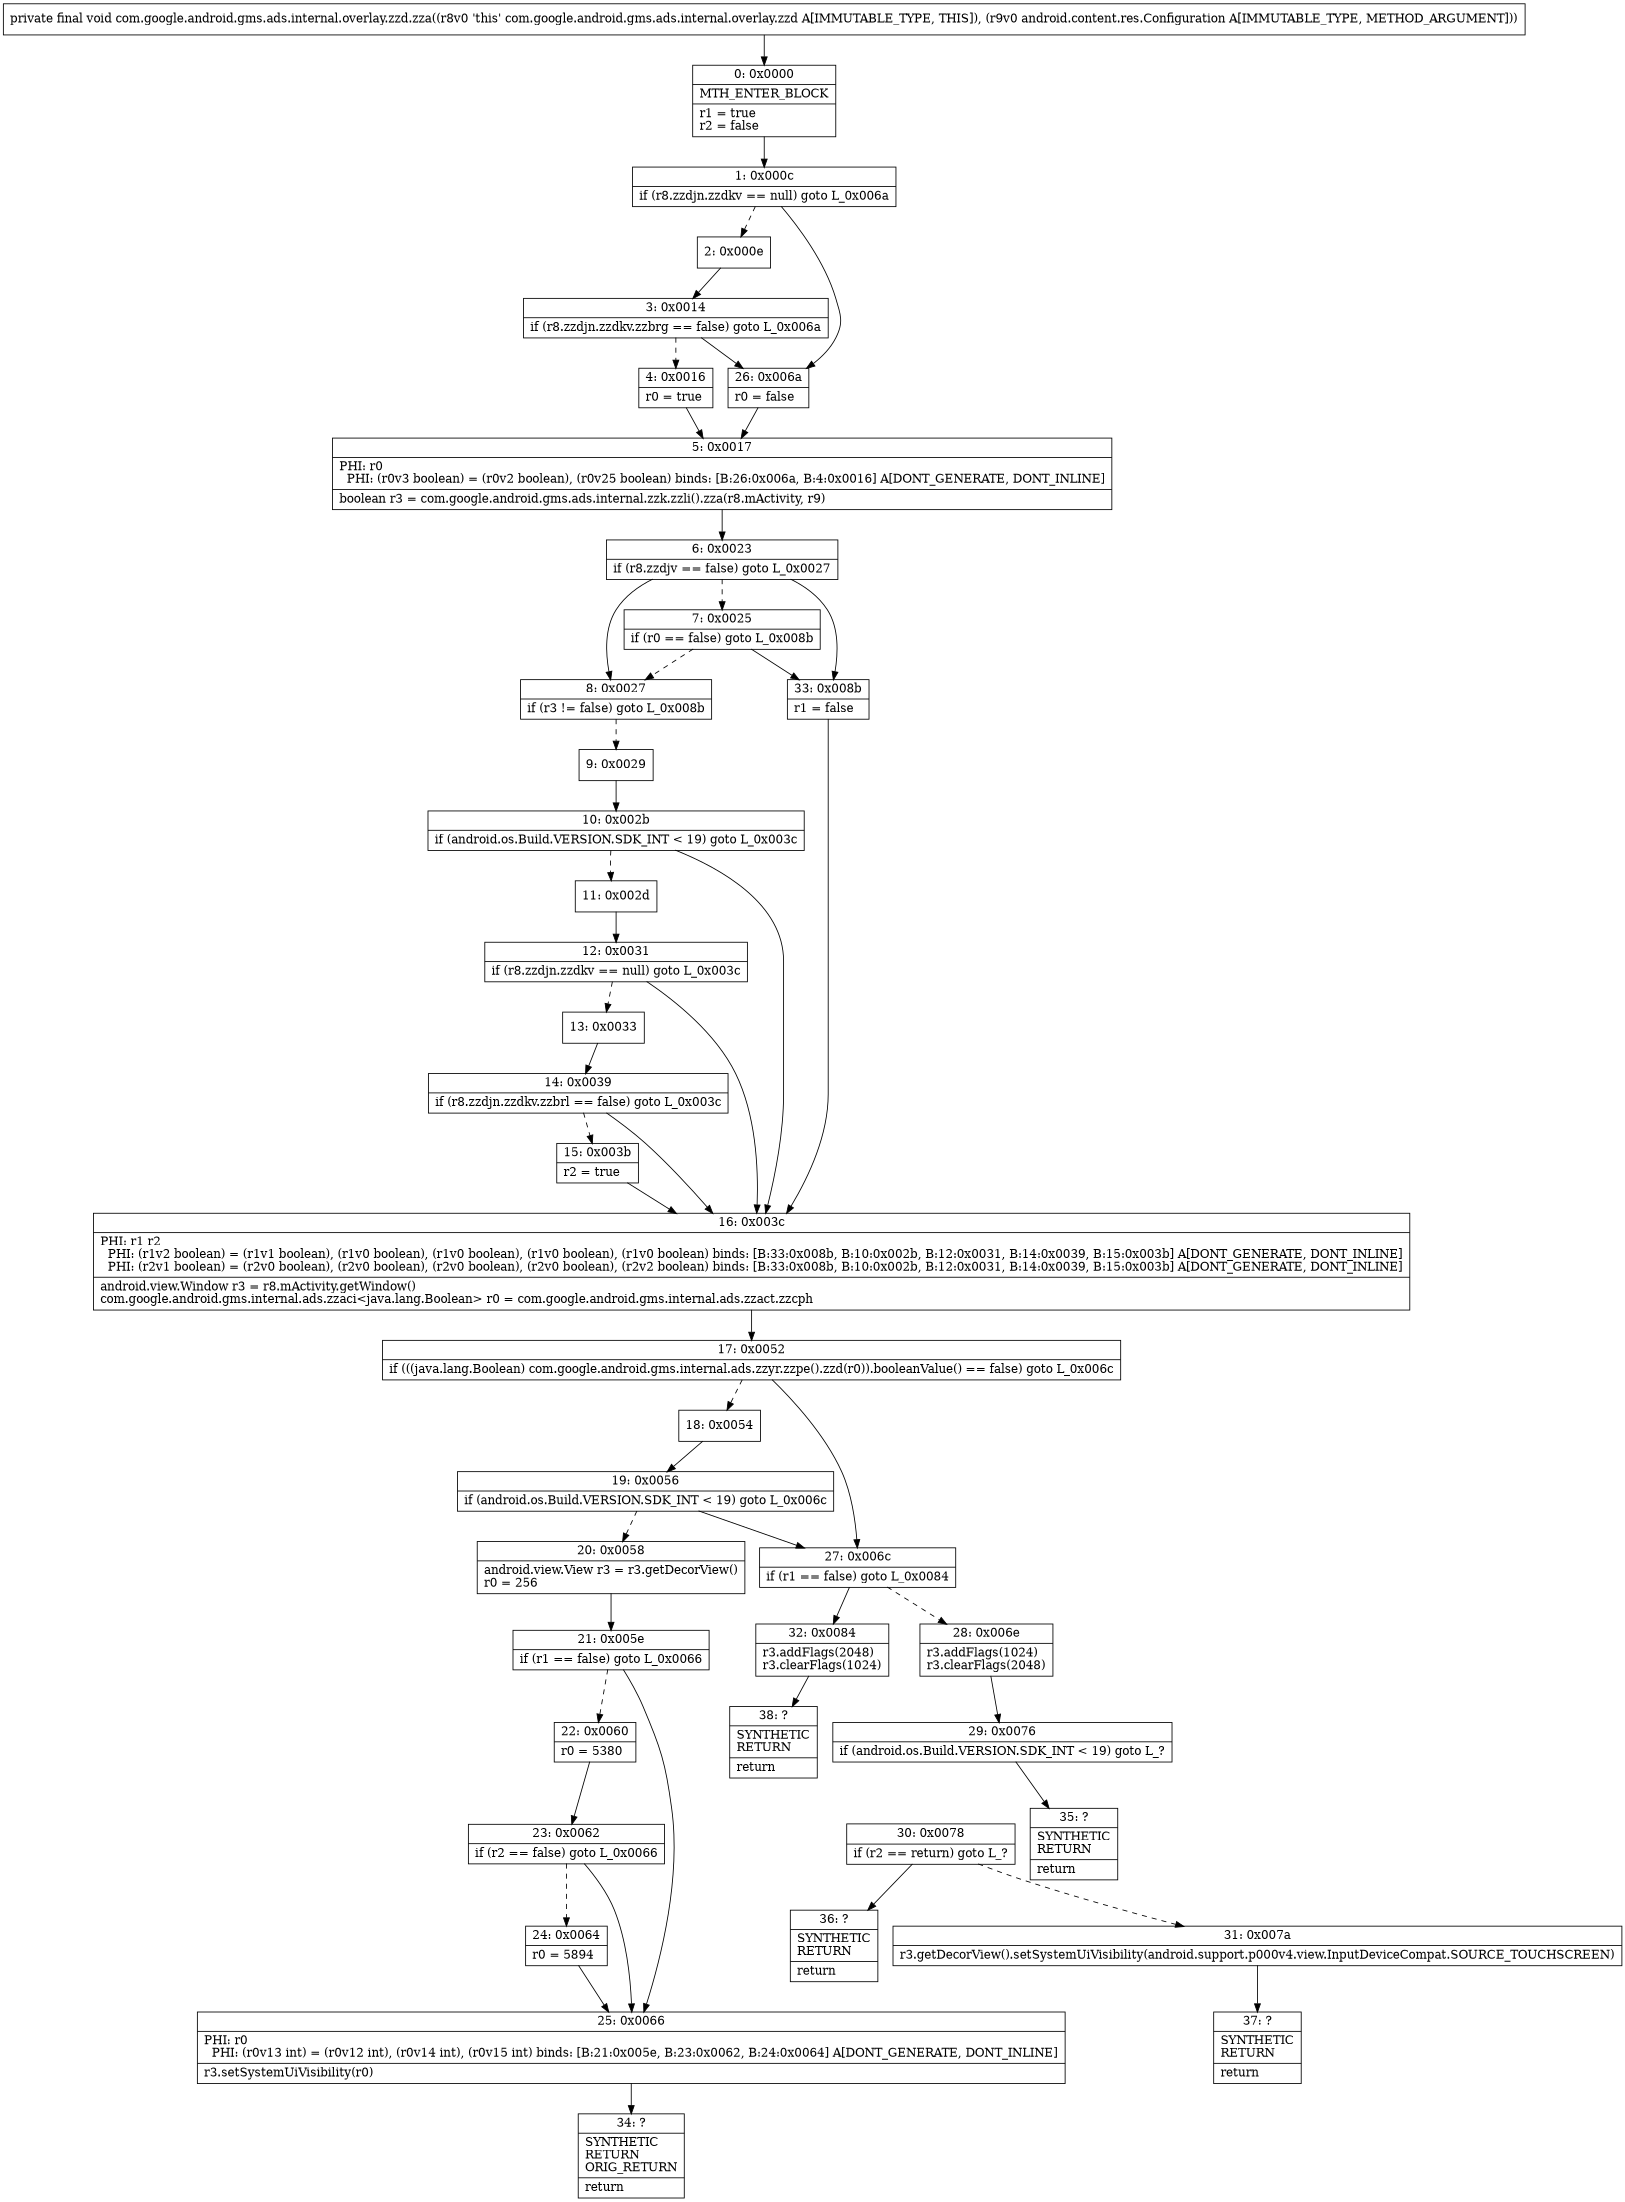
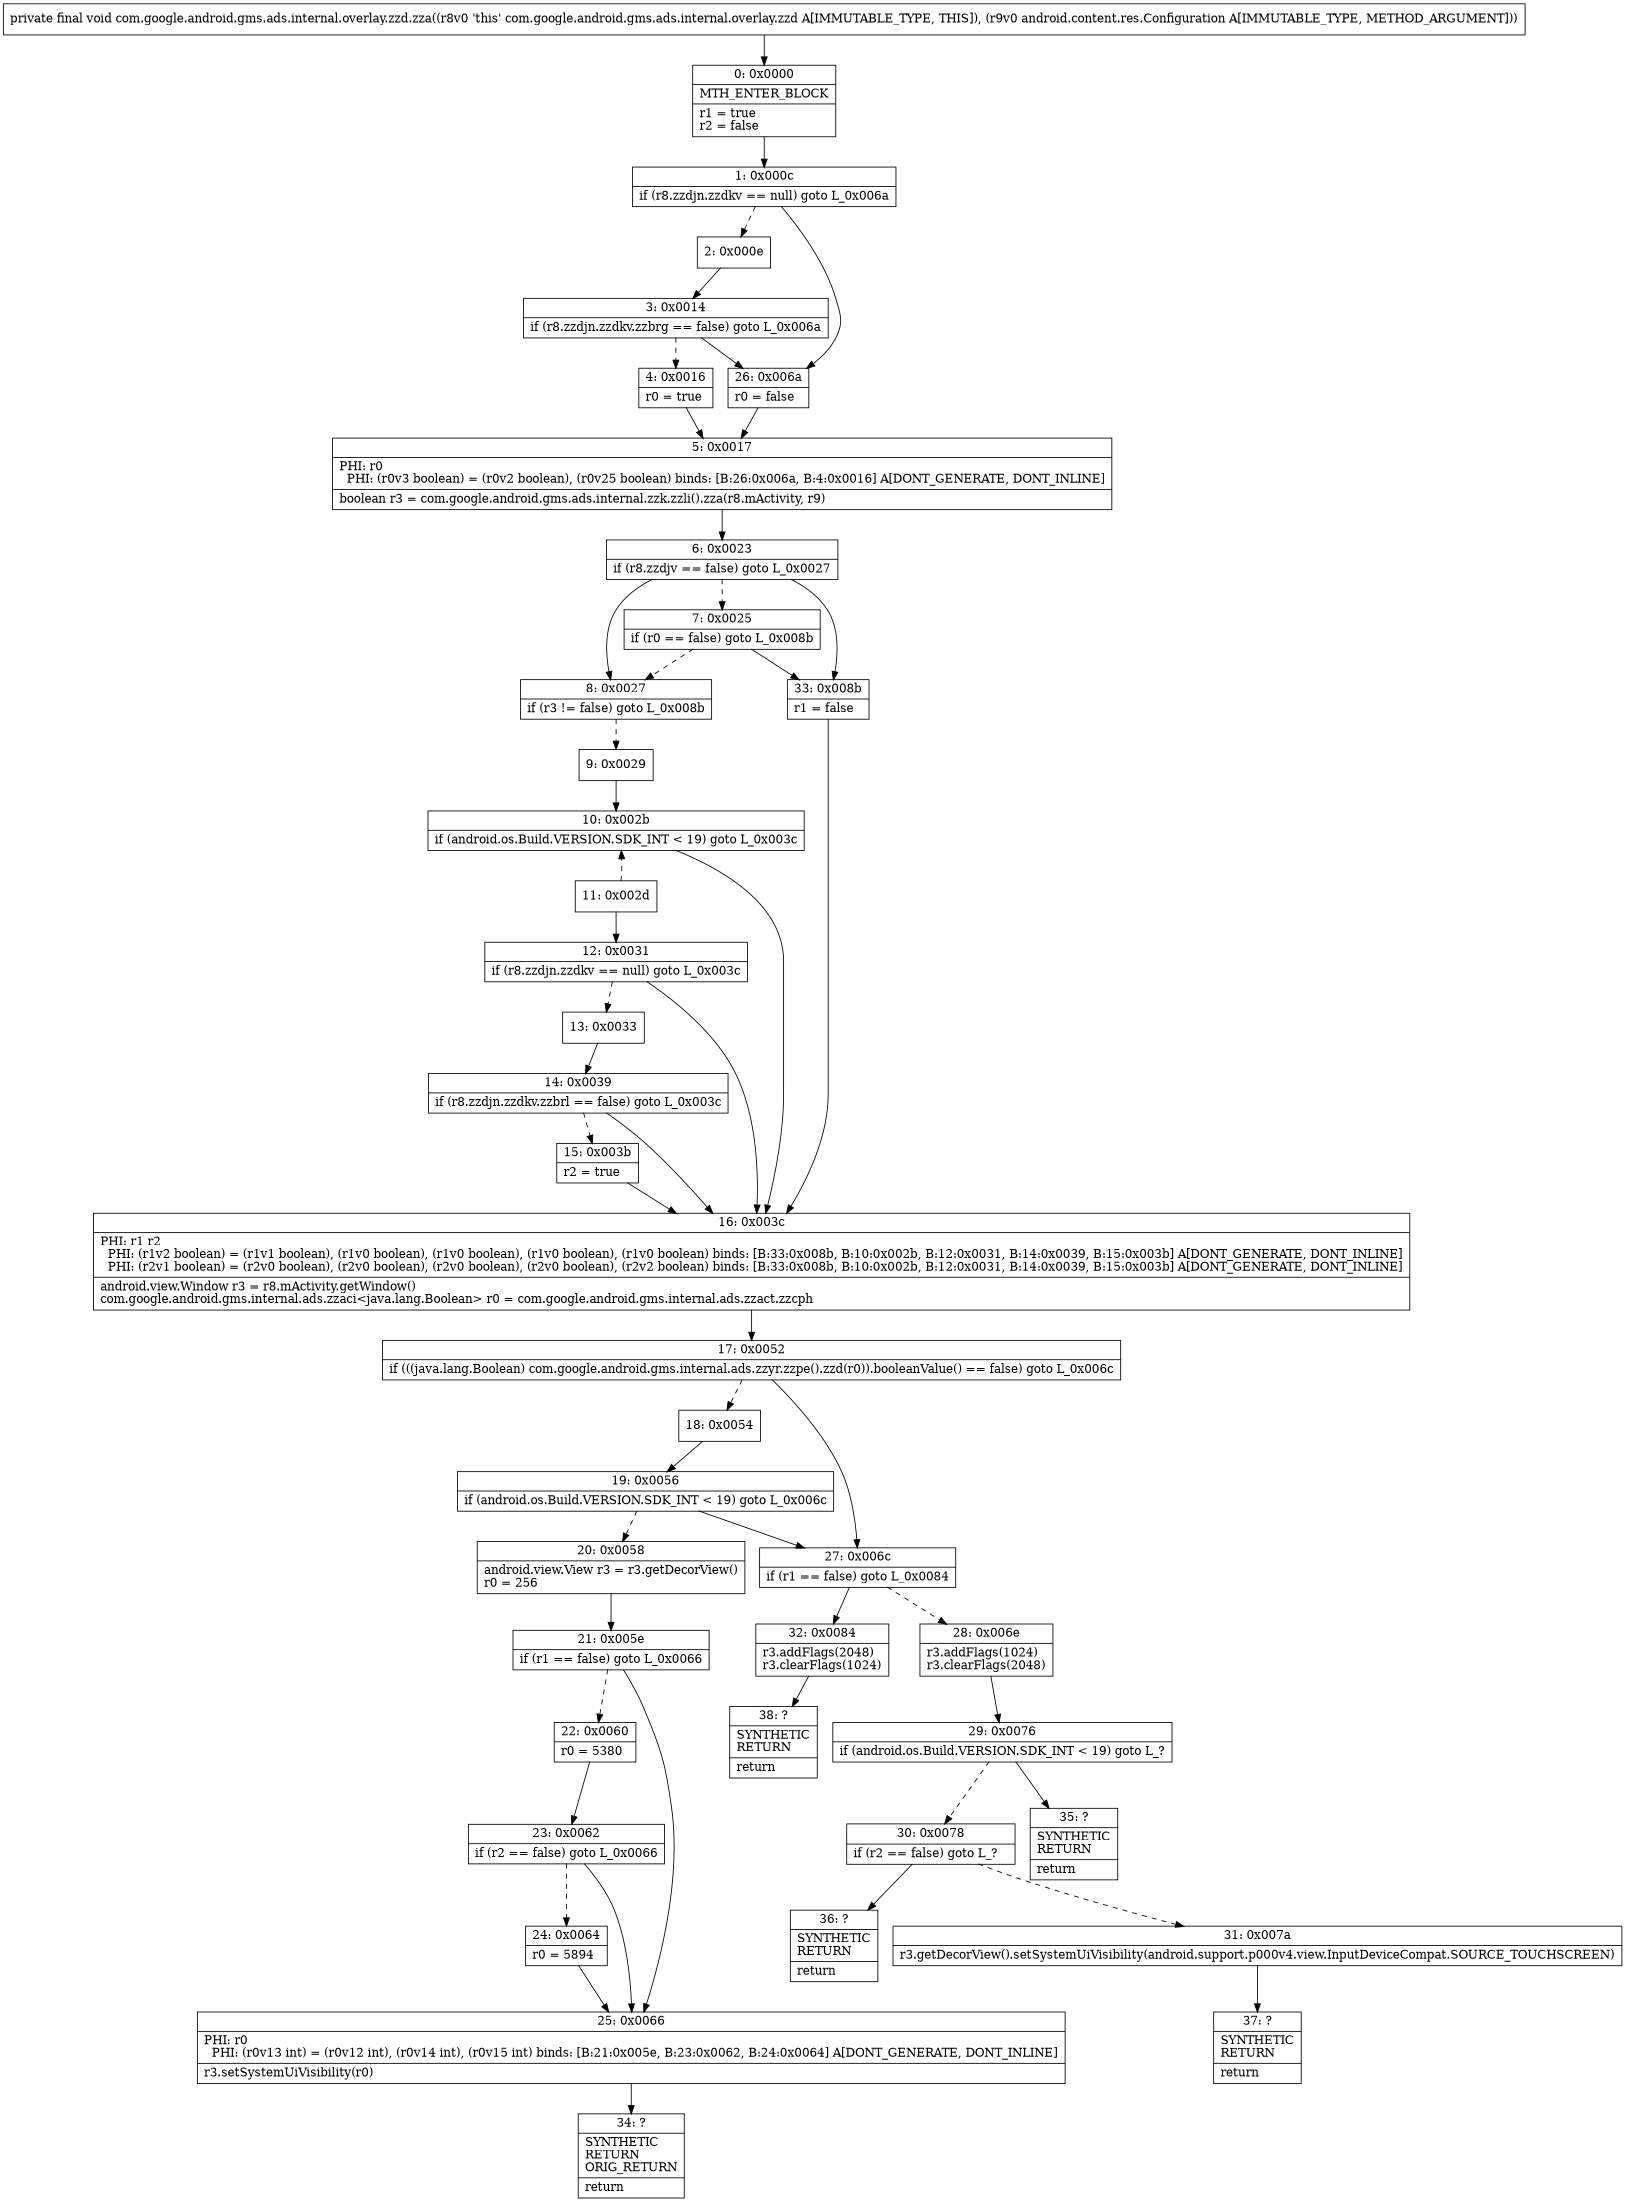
(610, 861) -> (622, 870)
none -> (969, 1789)
(931, 1854) -> (926, 1854)
